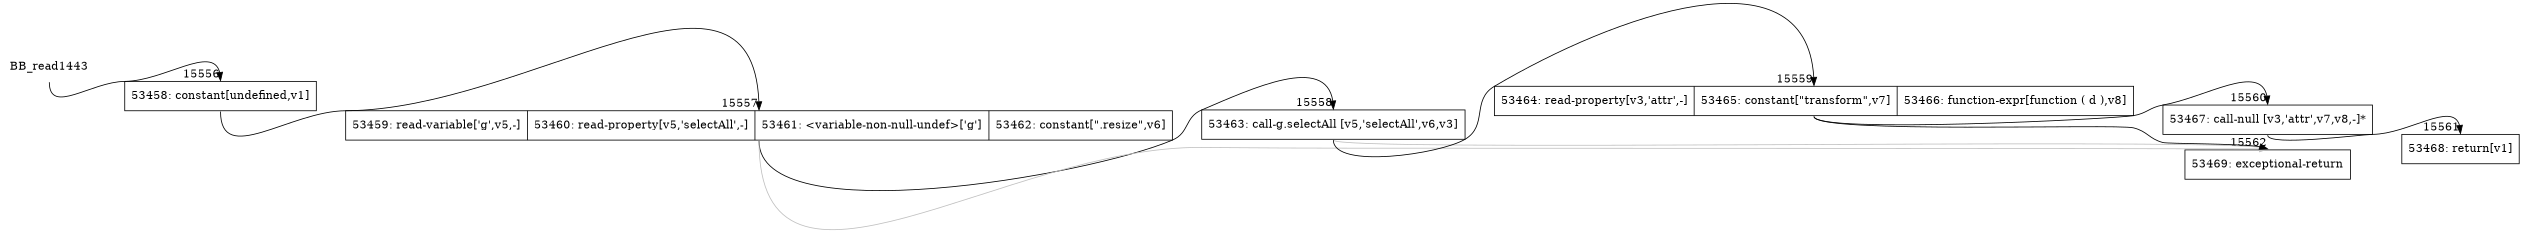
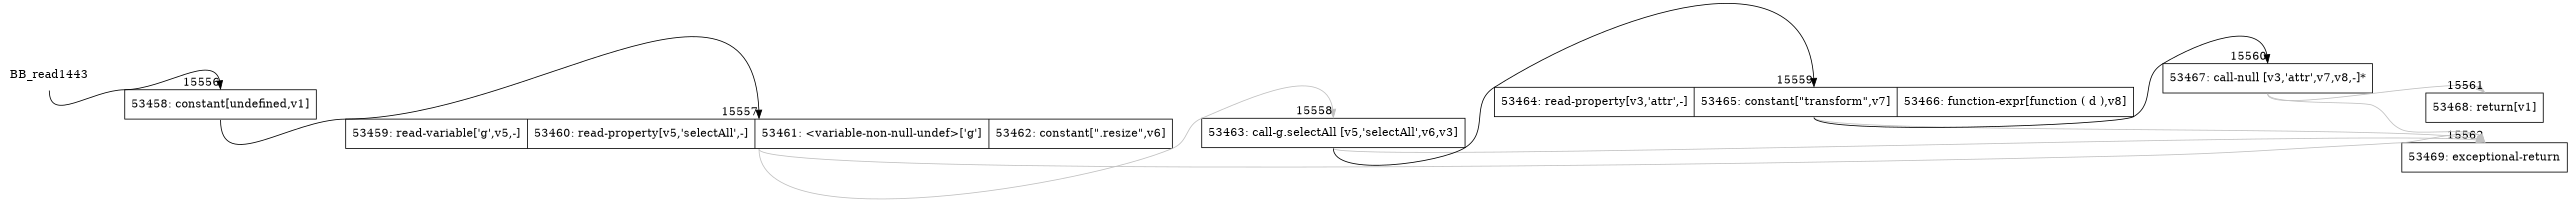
none -> (2377, 108)
(2038, 127) -> (2145, 130)
(2366, 135) -> (2372, 94)
(1006, 180) -> (1053, 180)
